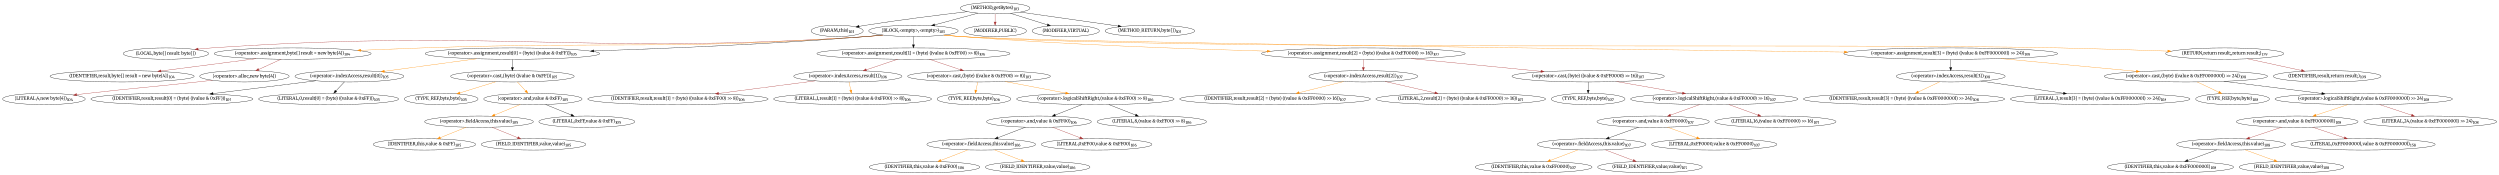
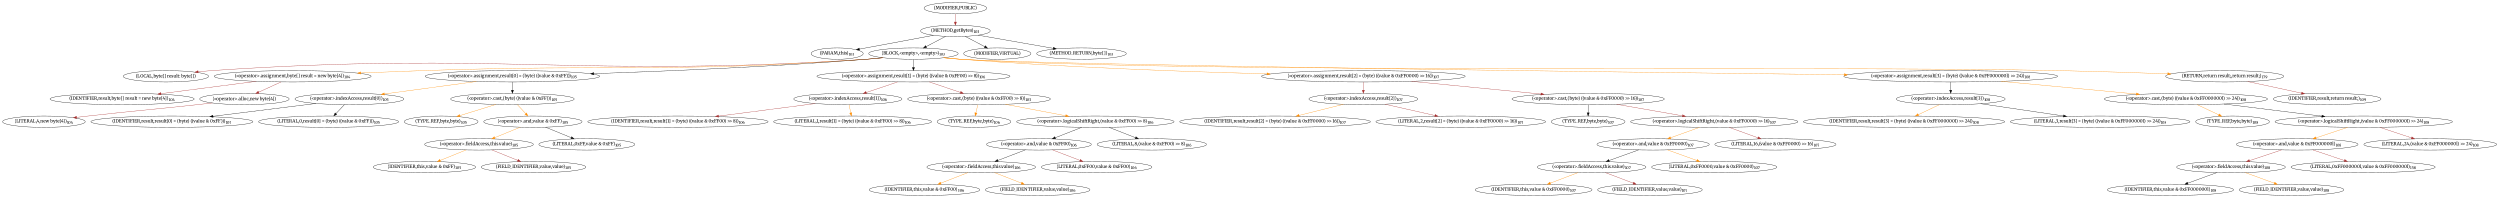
(995, 18) -> (955, 18)
(1685, 110) -> (1685, 133)
